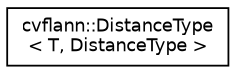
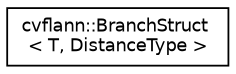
(118, 37) -> (118, 37)
